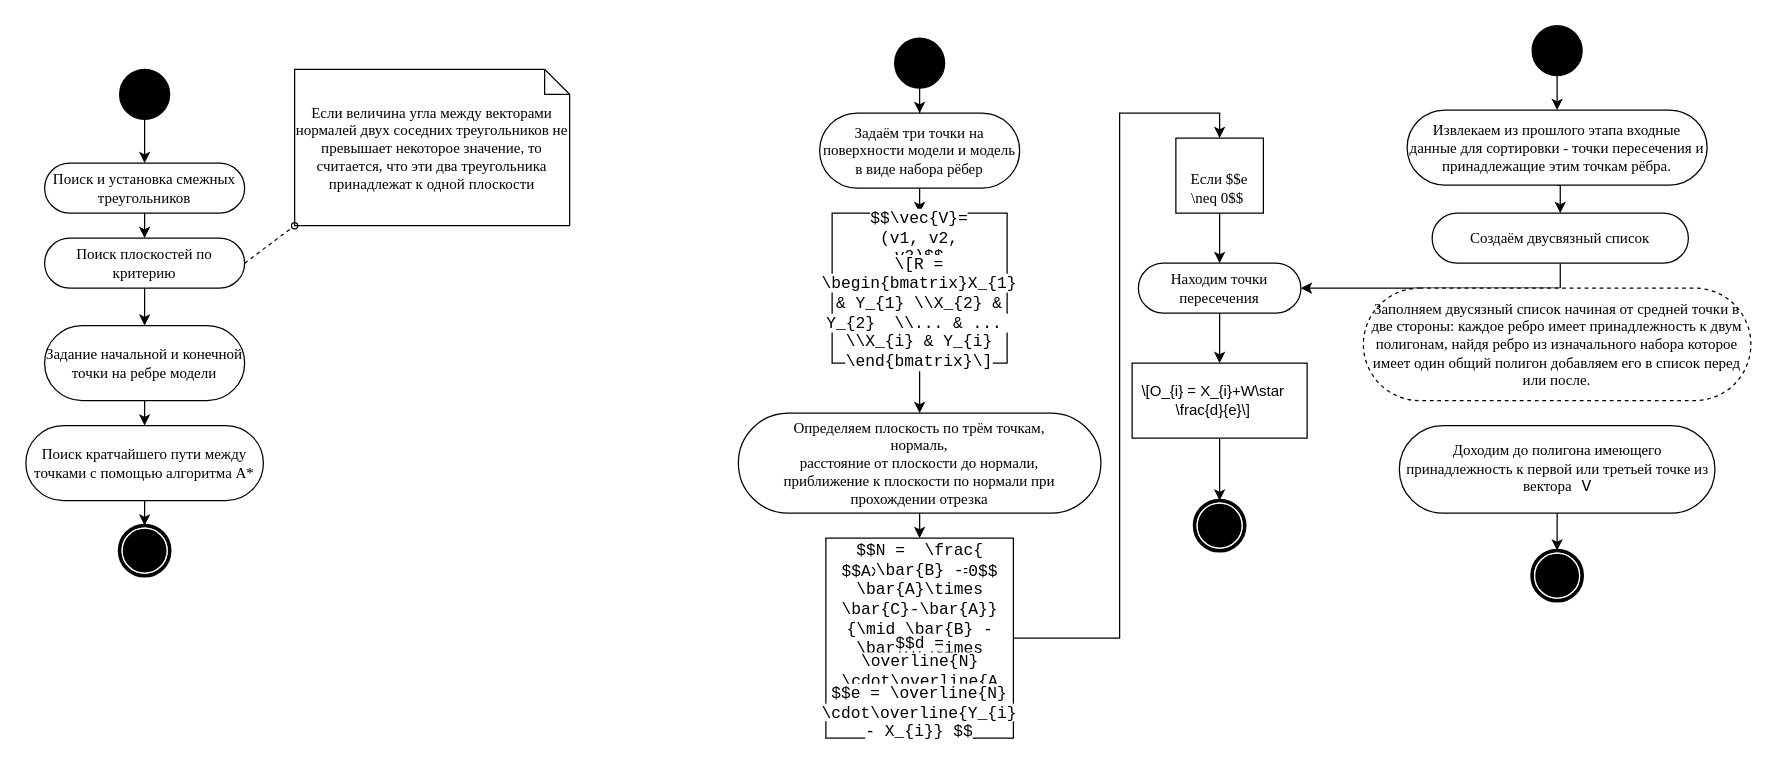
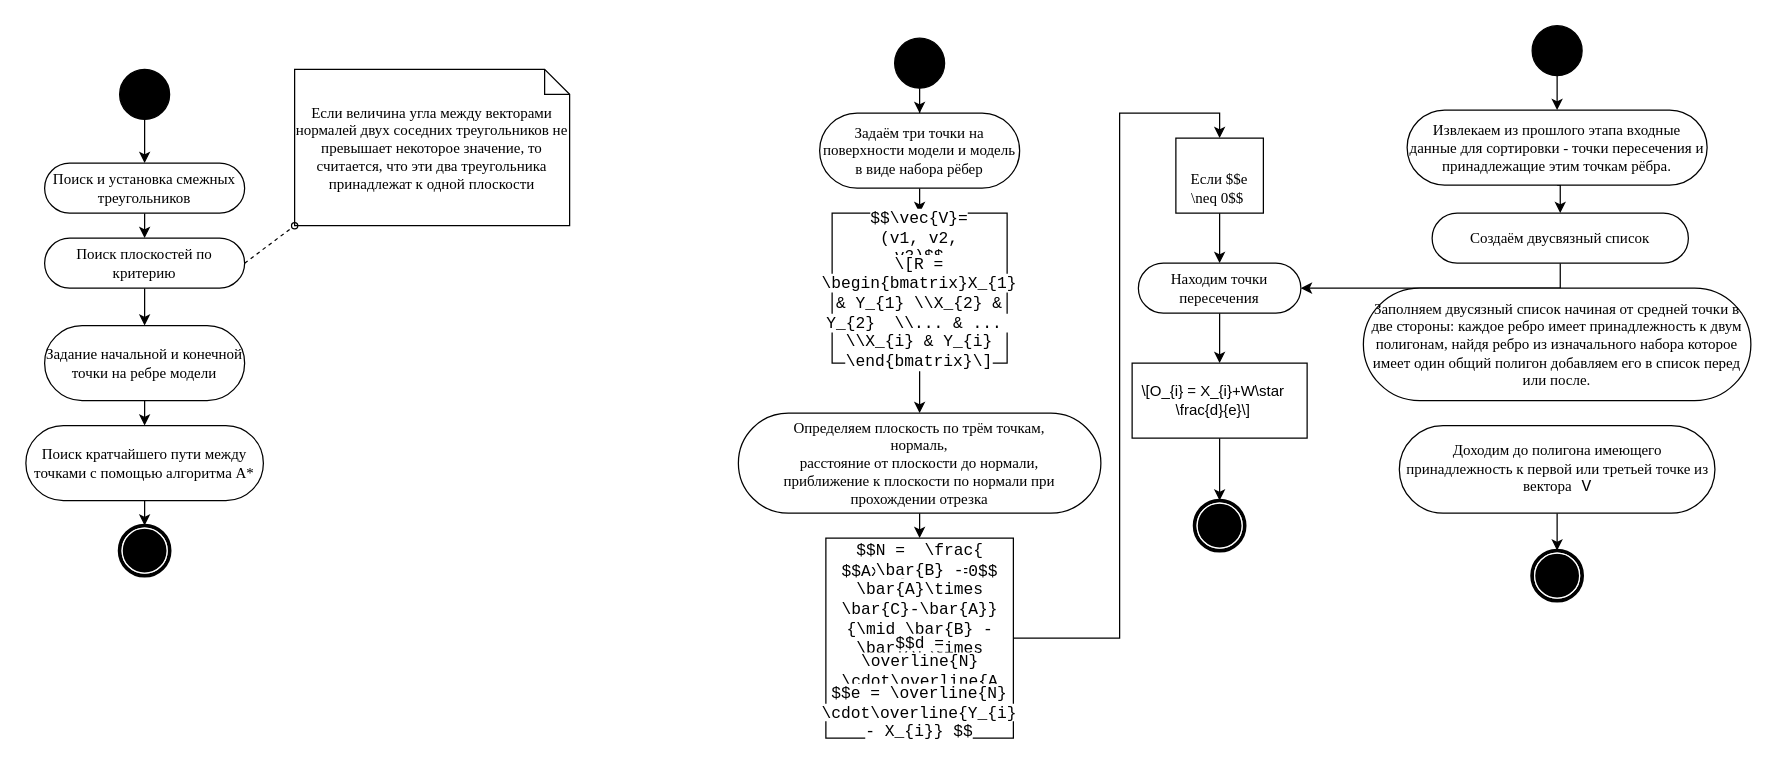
(1557, 344) -> (1557, 344)
